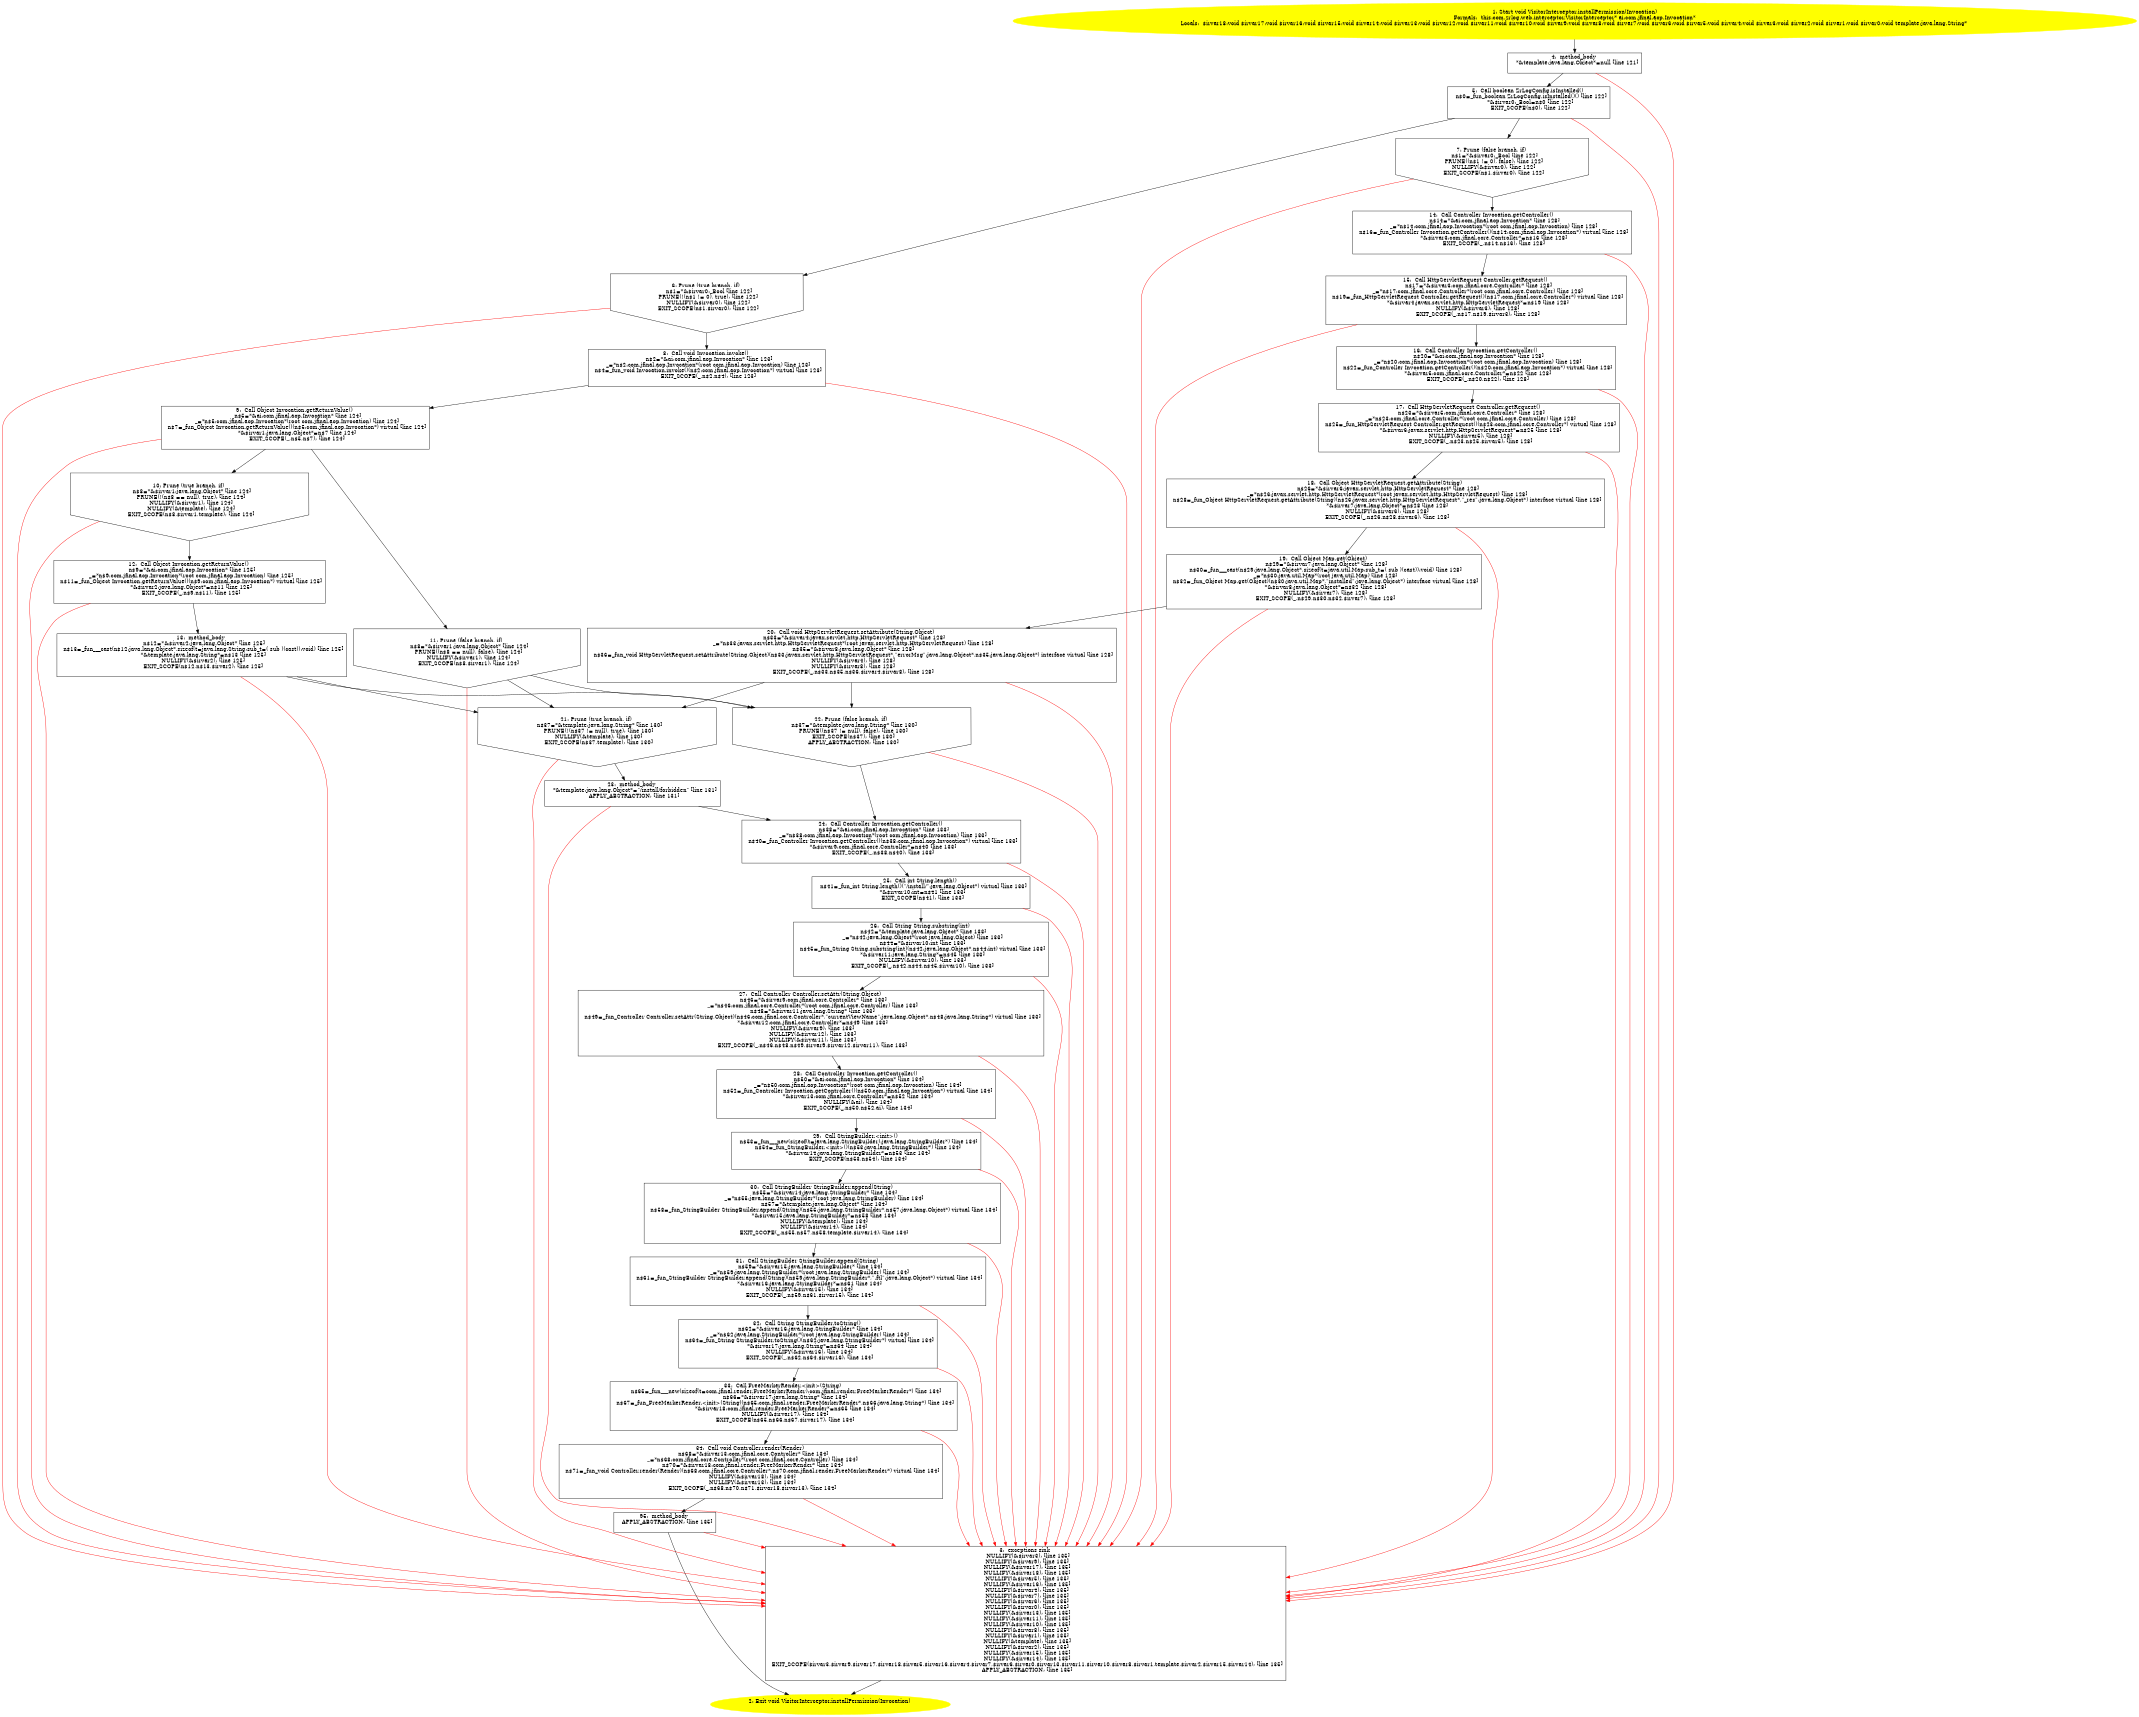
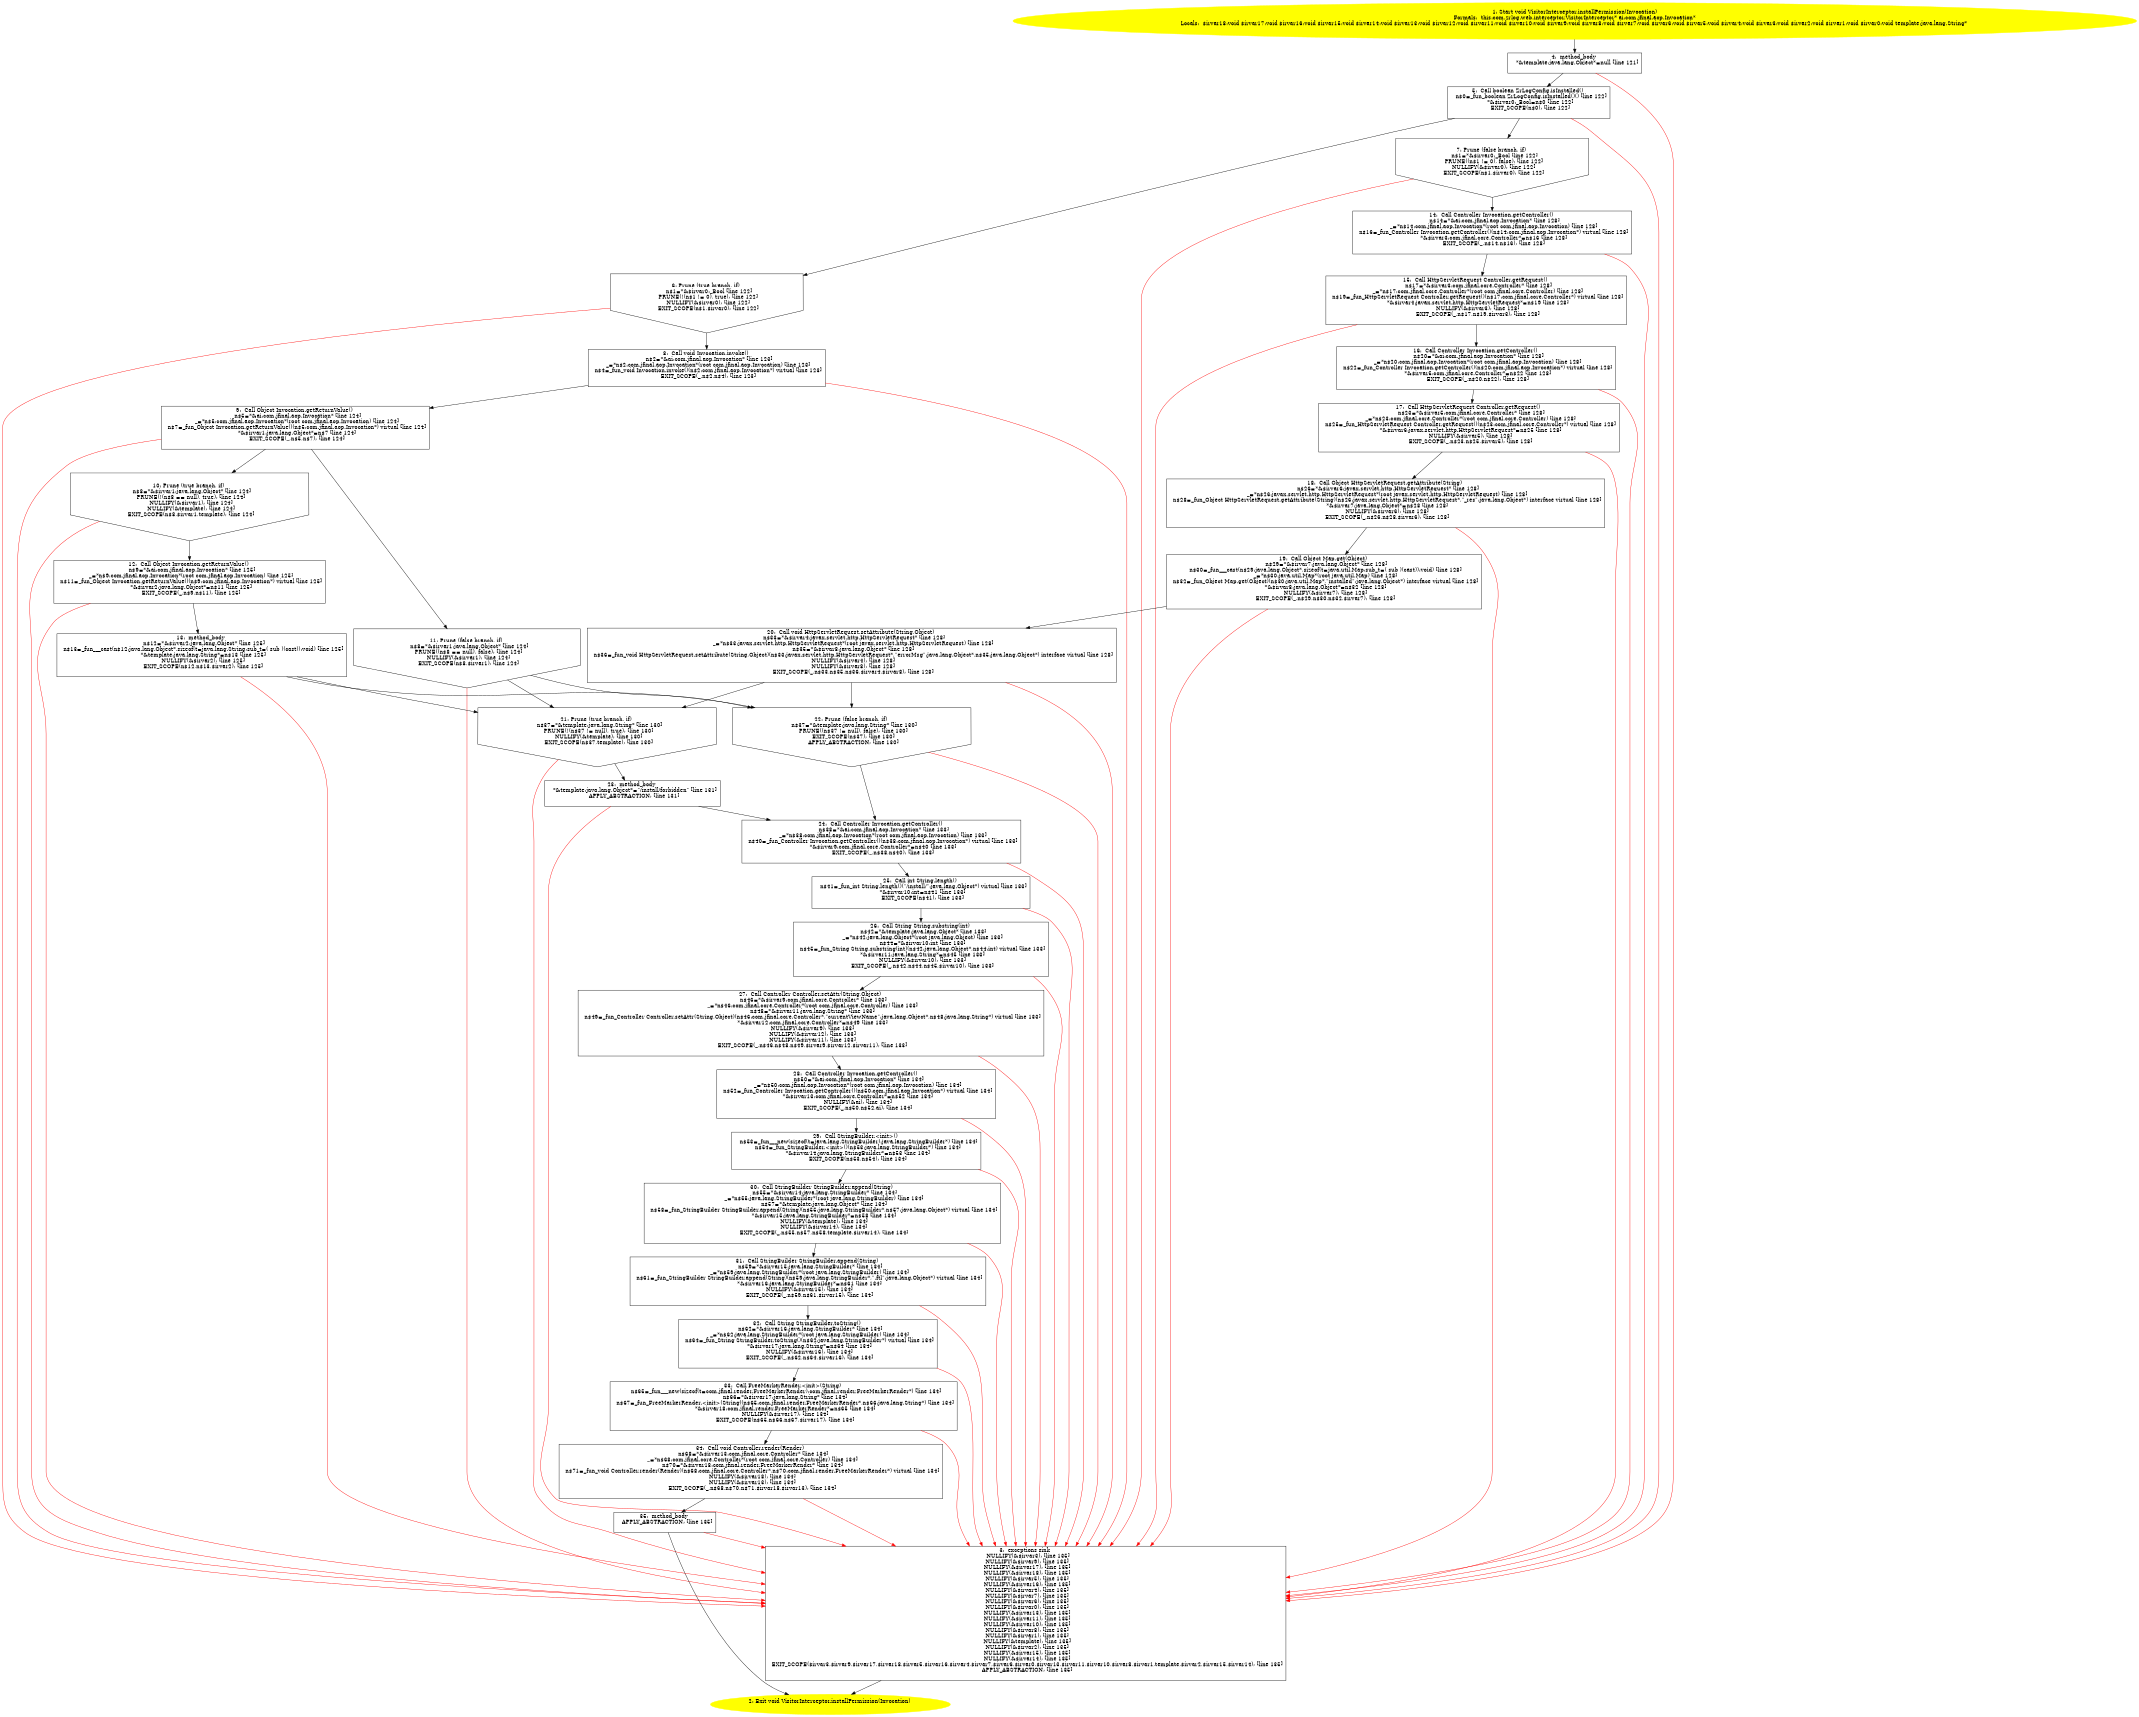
(665, 1522) -> (665, 1522)
